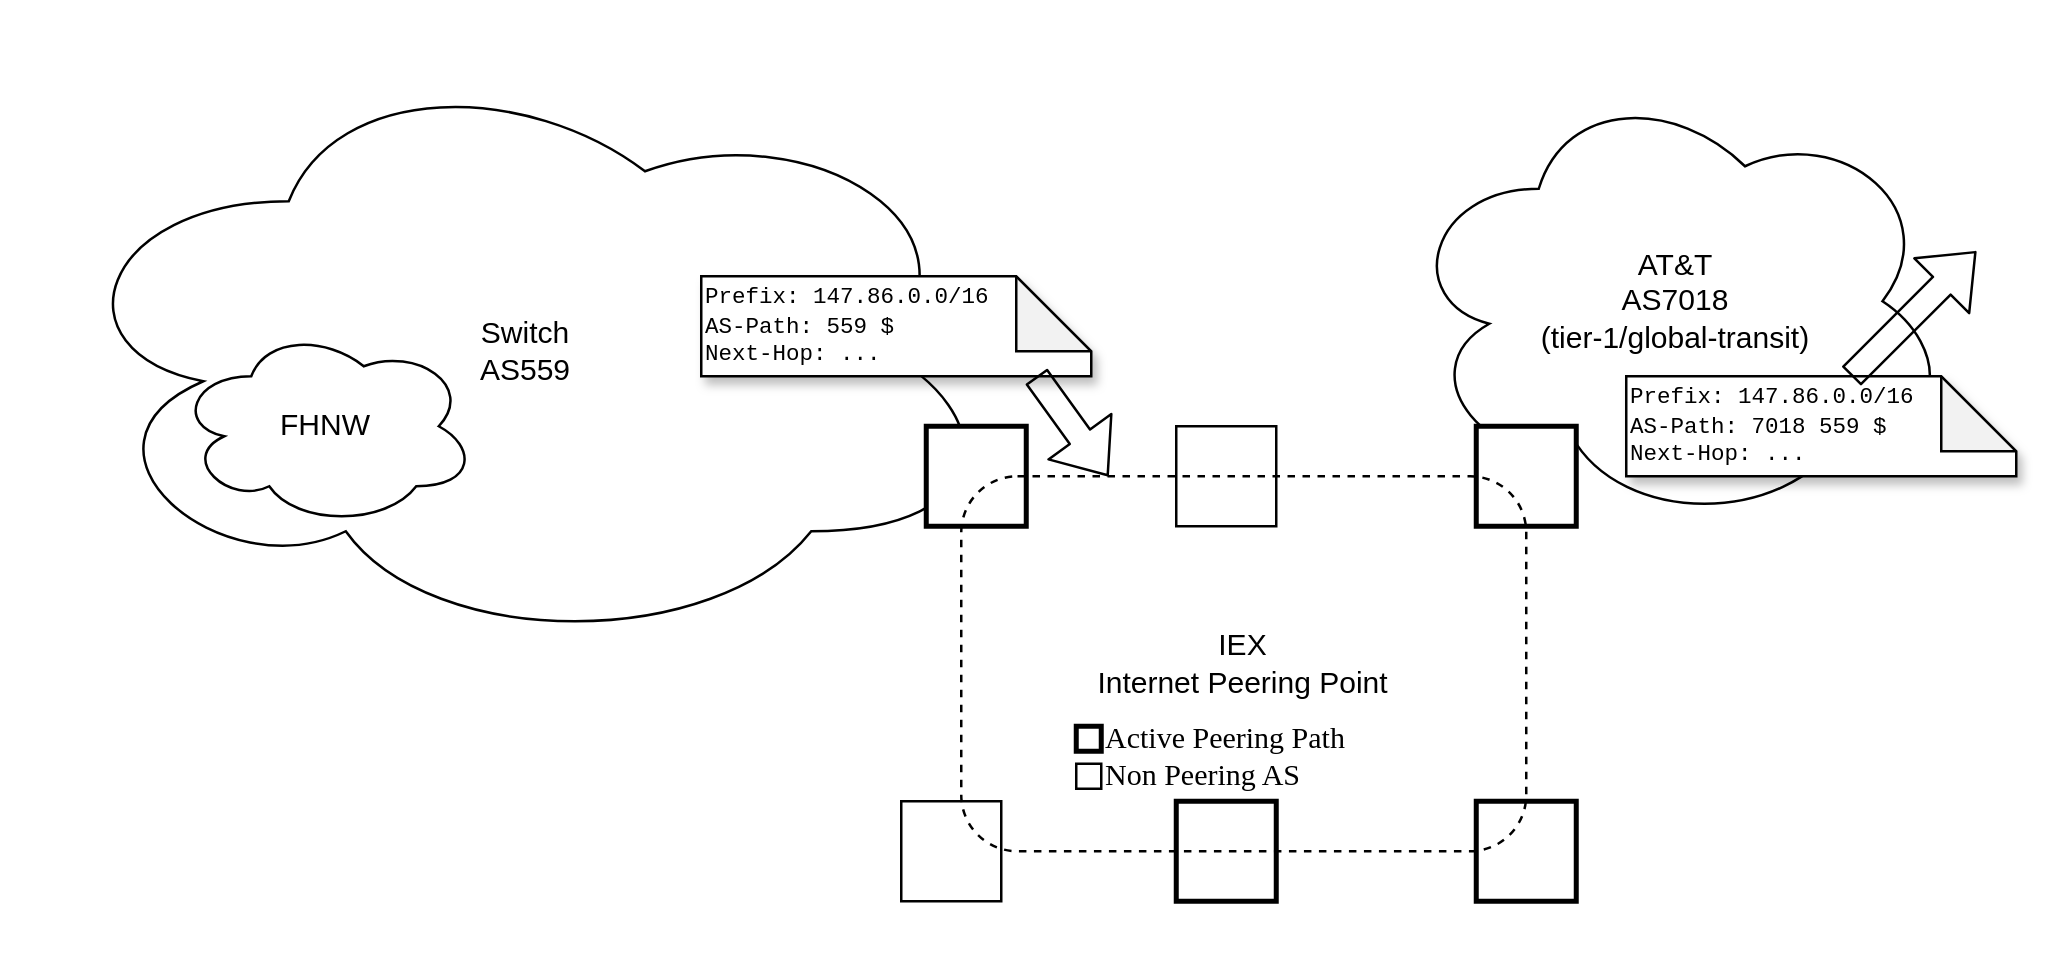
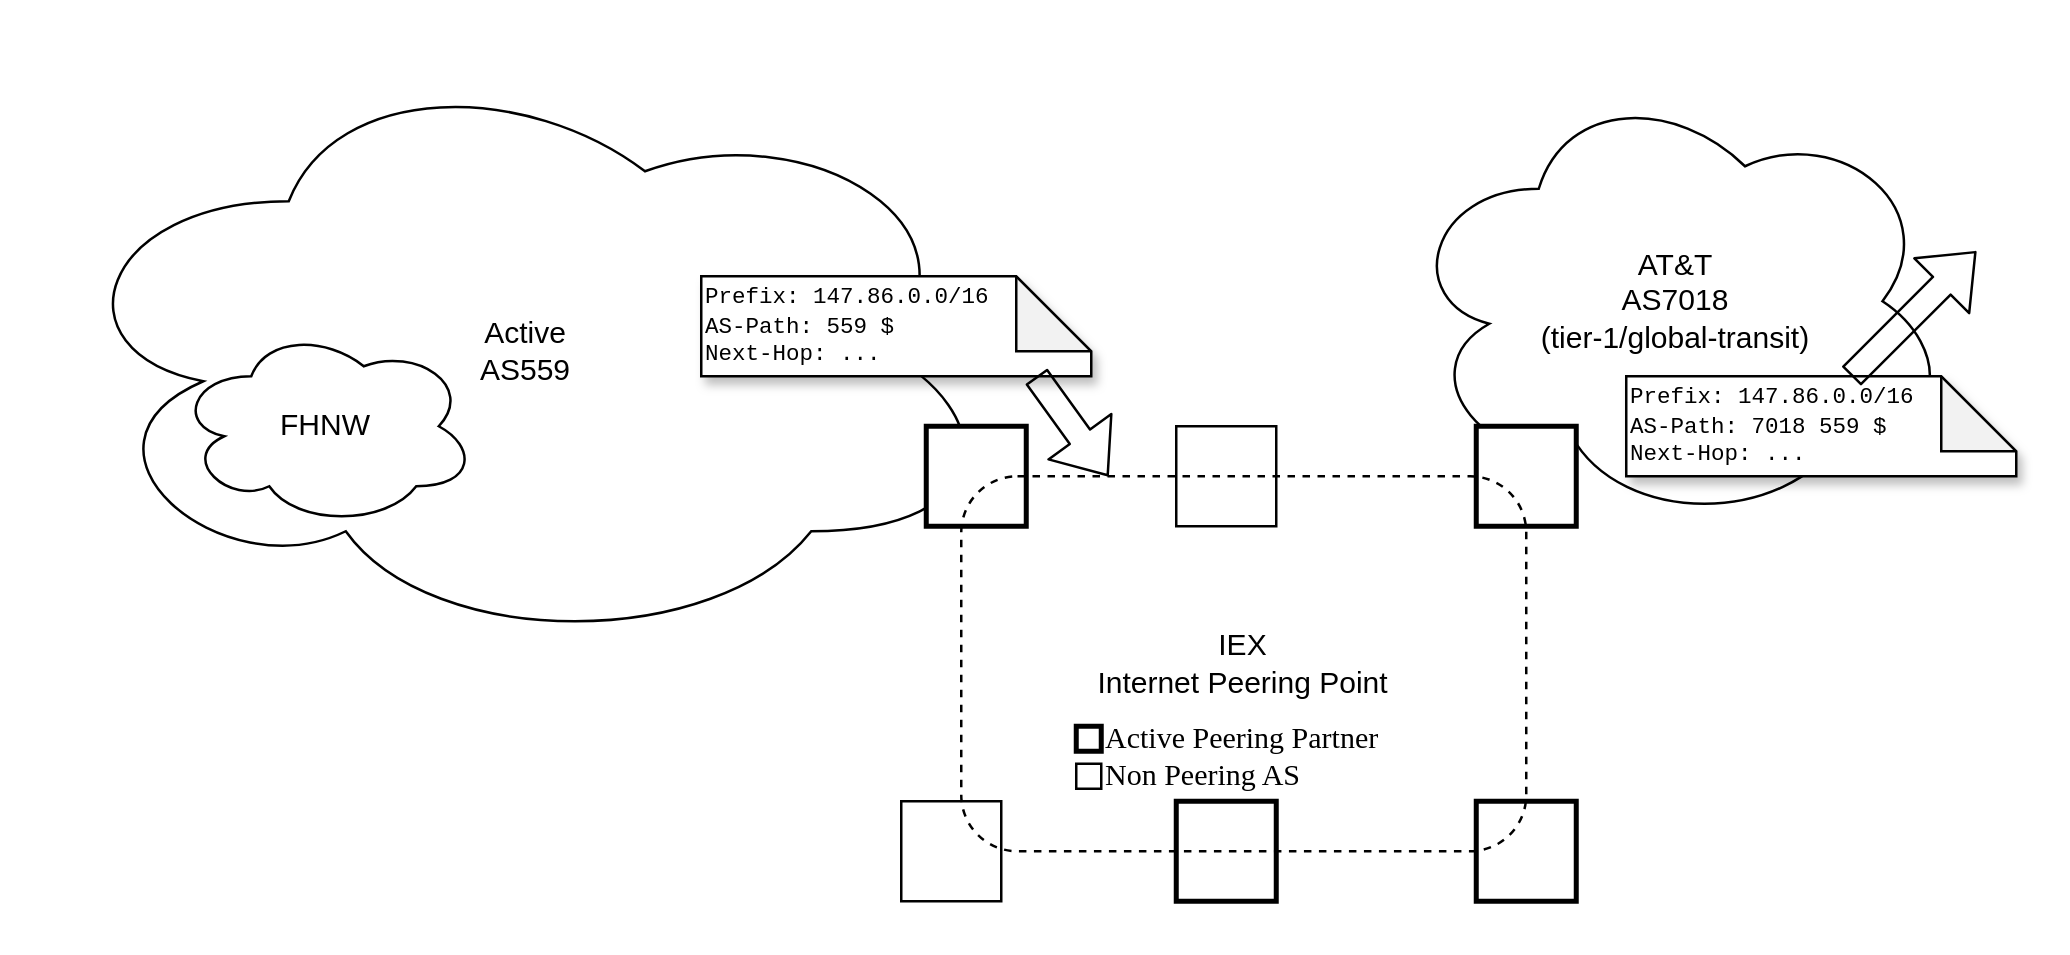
(526, 351) -> (526, 351)
(1250, 739) -> (1275, 739)
